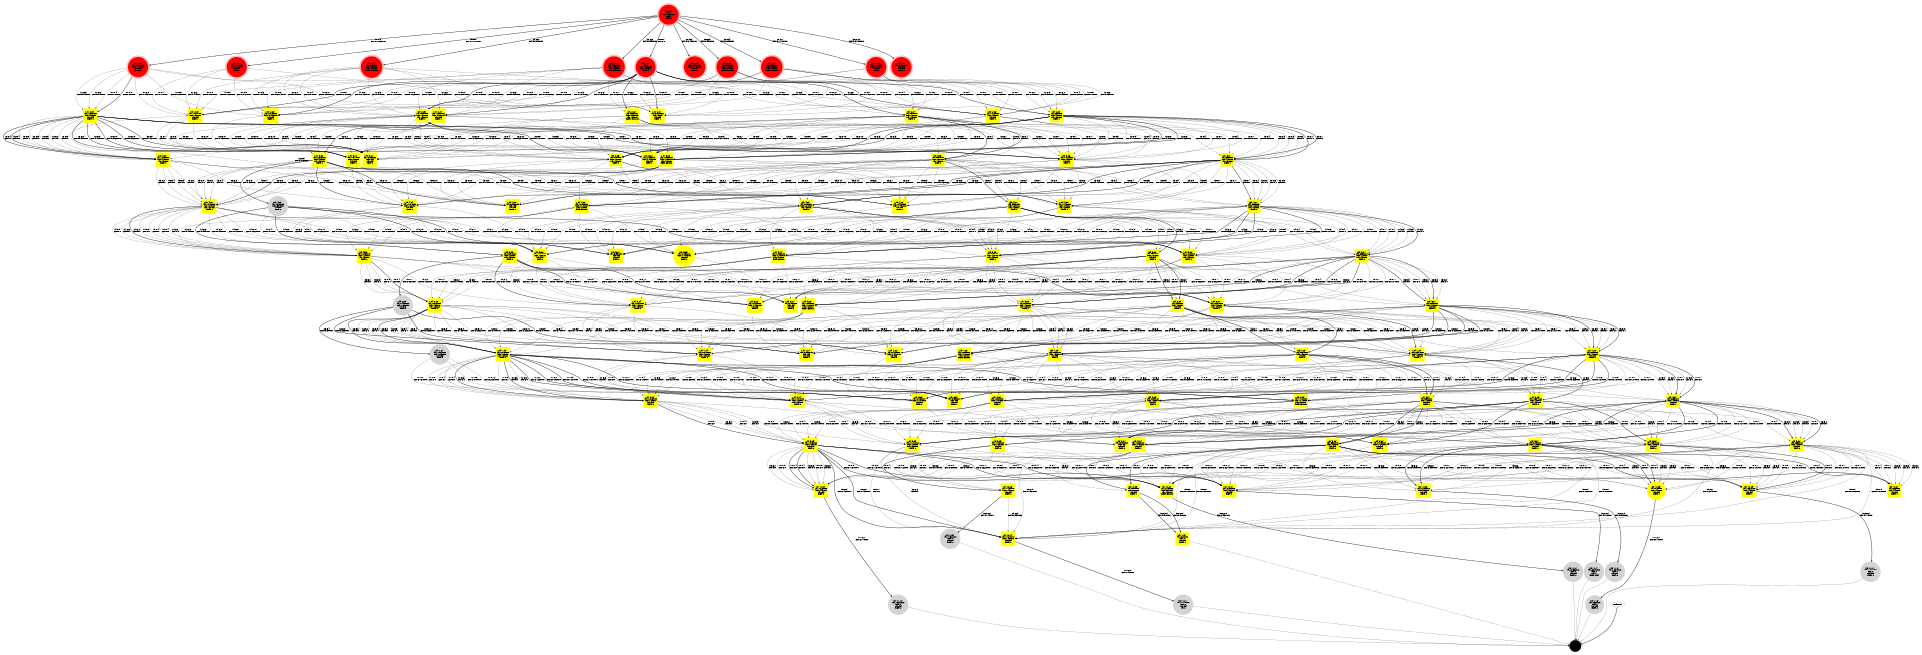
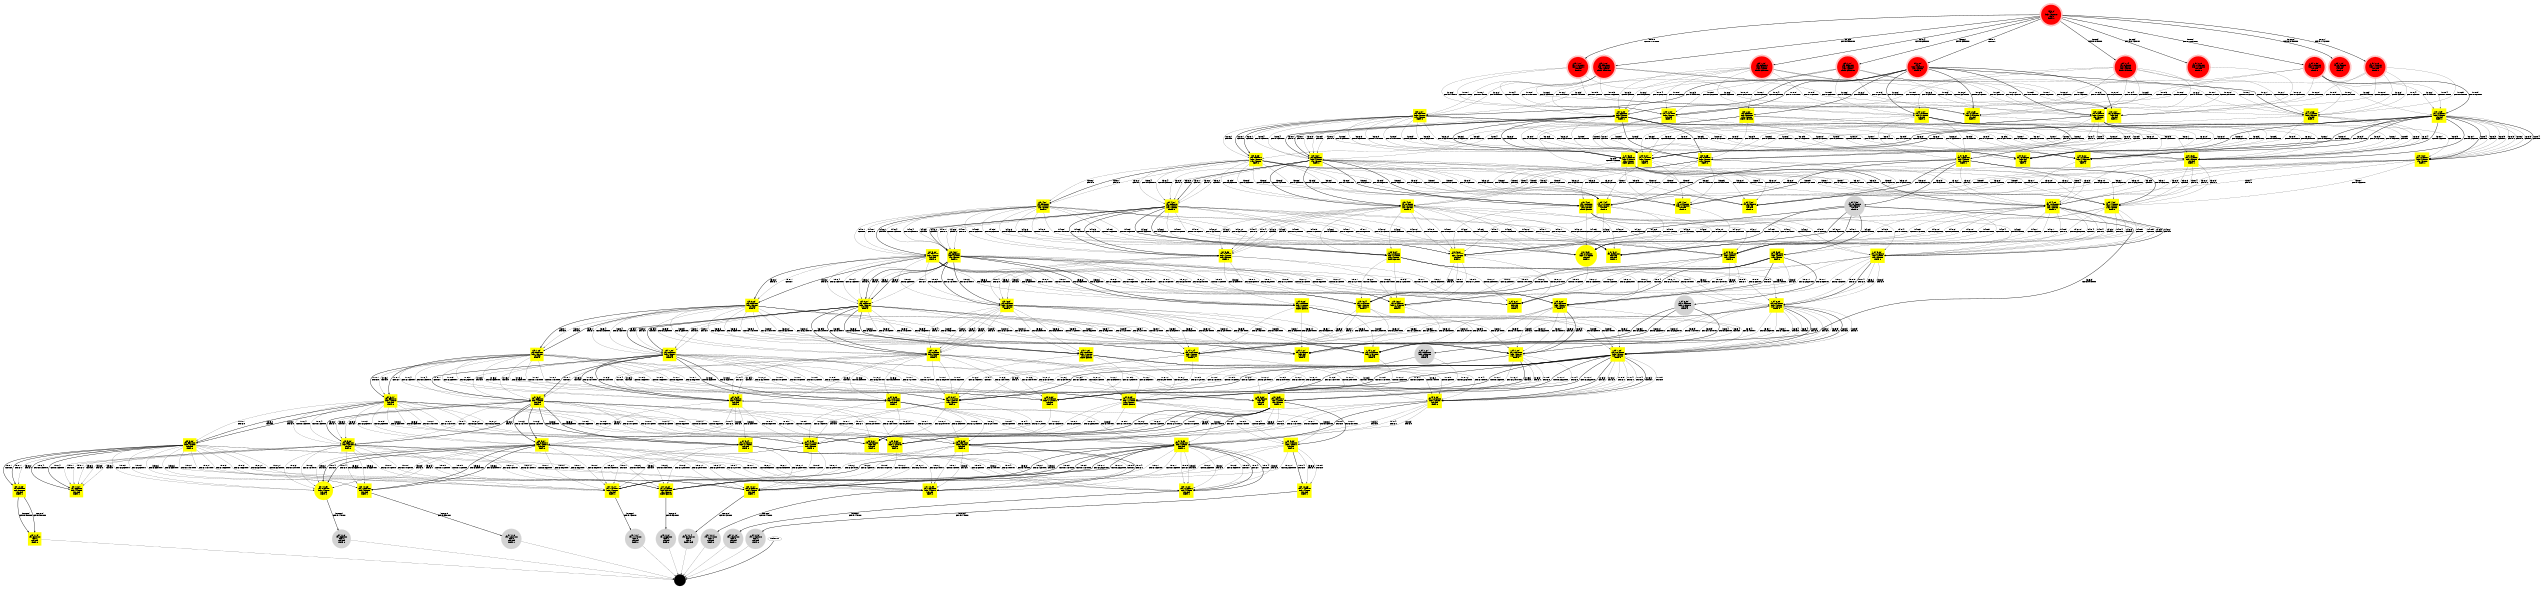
(657, 116) -> (2114, 116)
(609, 341) -> (1901, 304)
none -> (1270, 429)
(1008, 514) -> (954, 481)
(1183, 605) -> (635, 539)
